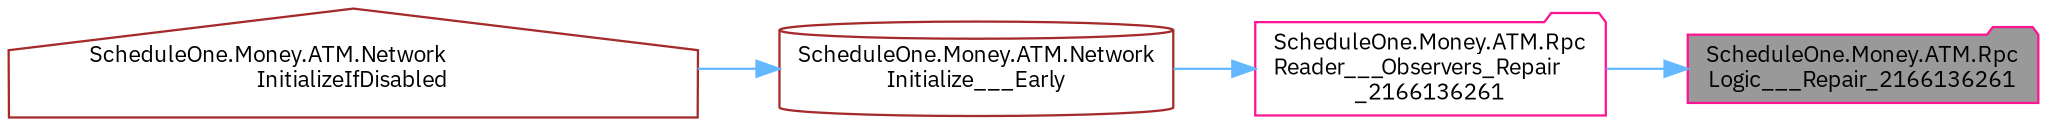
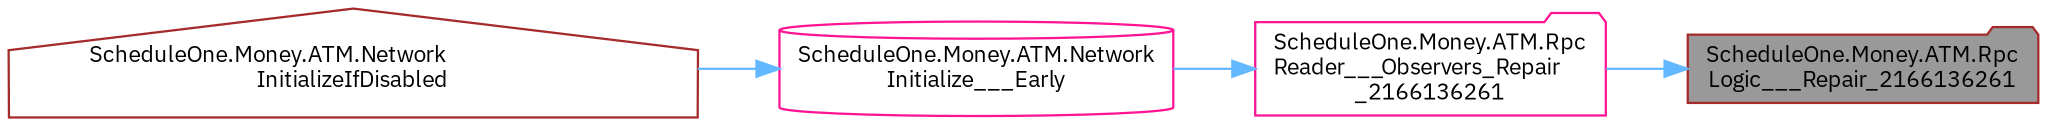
(976, 69) -> (976, 69)
(1863, 69) -> (1863, 69)
